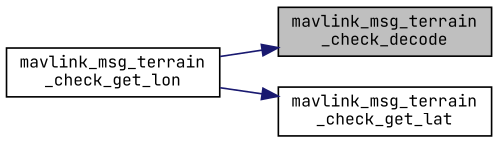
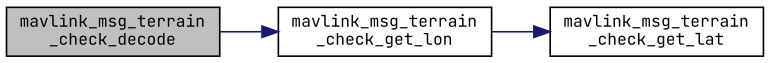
(241, 53) -> (241, 32)
